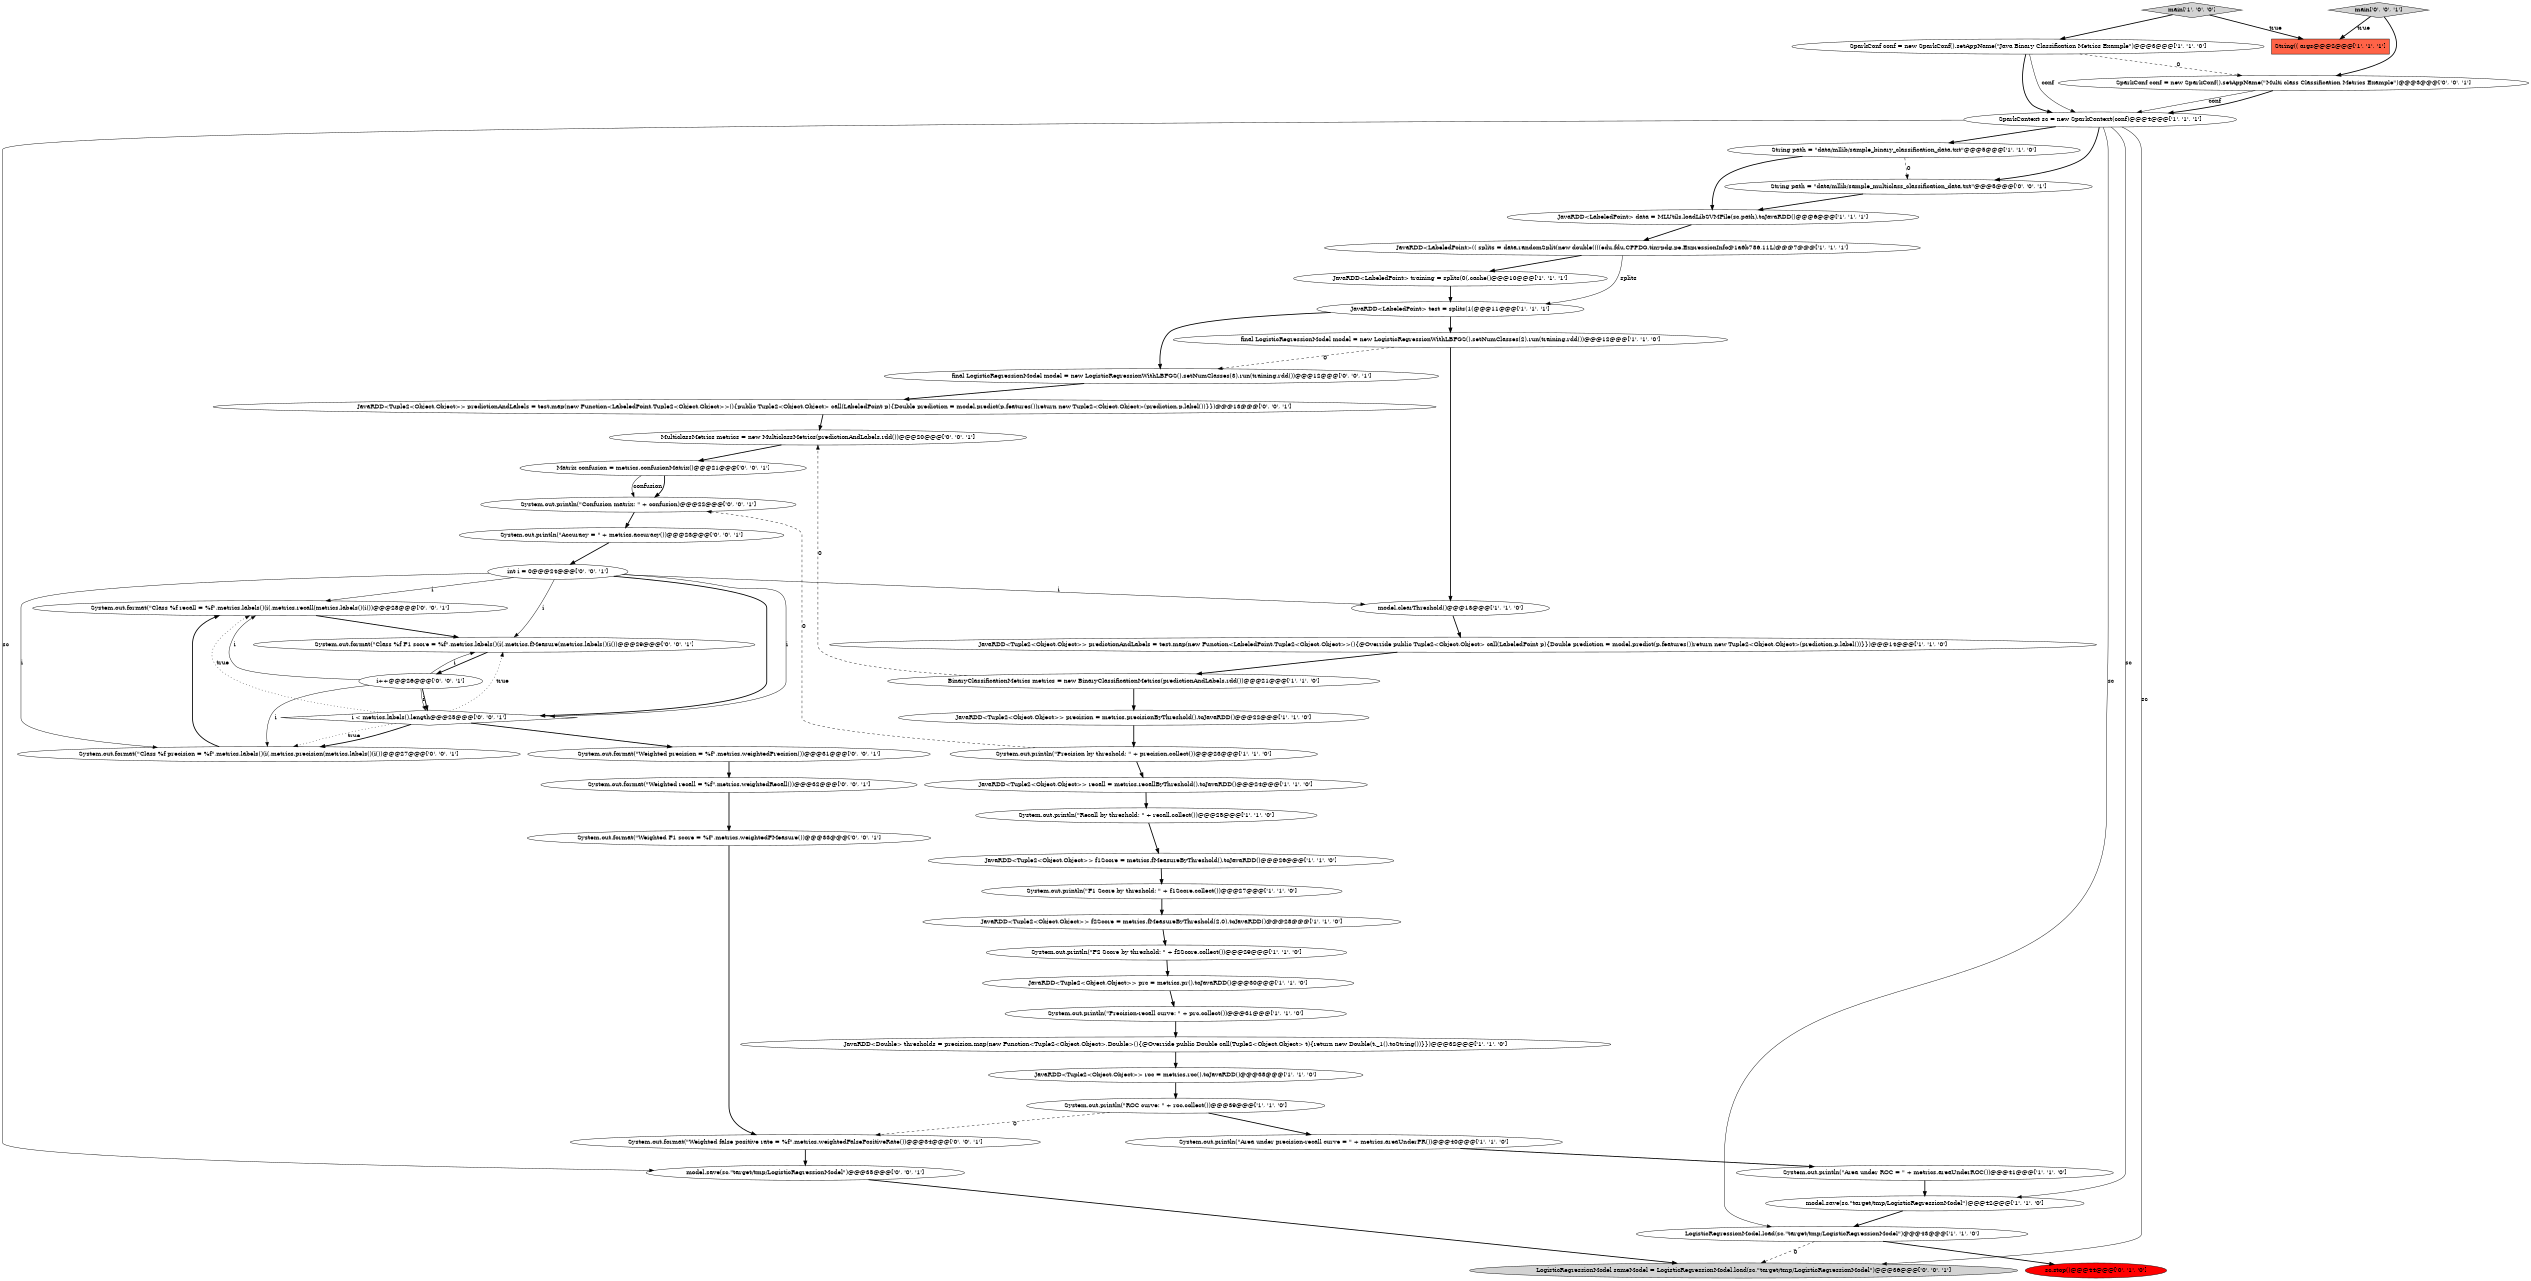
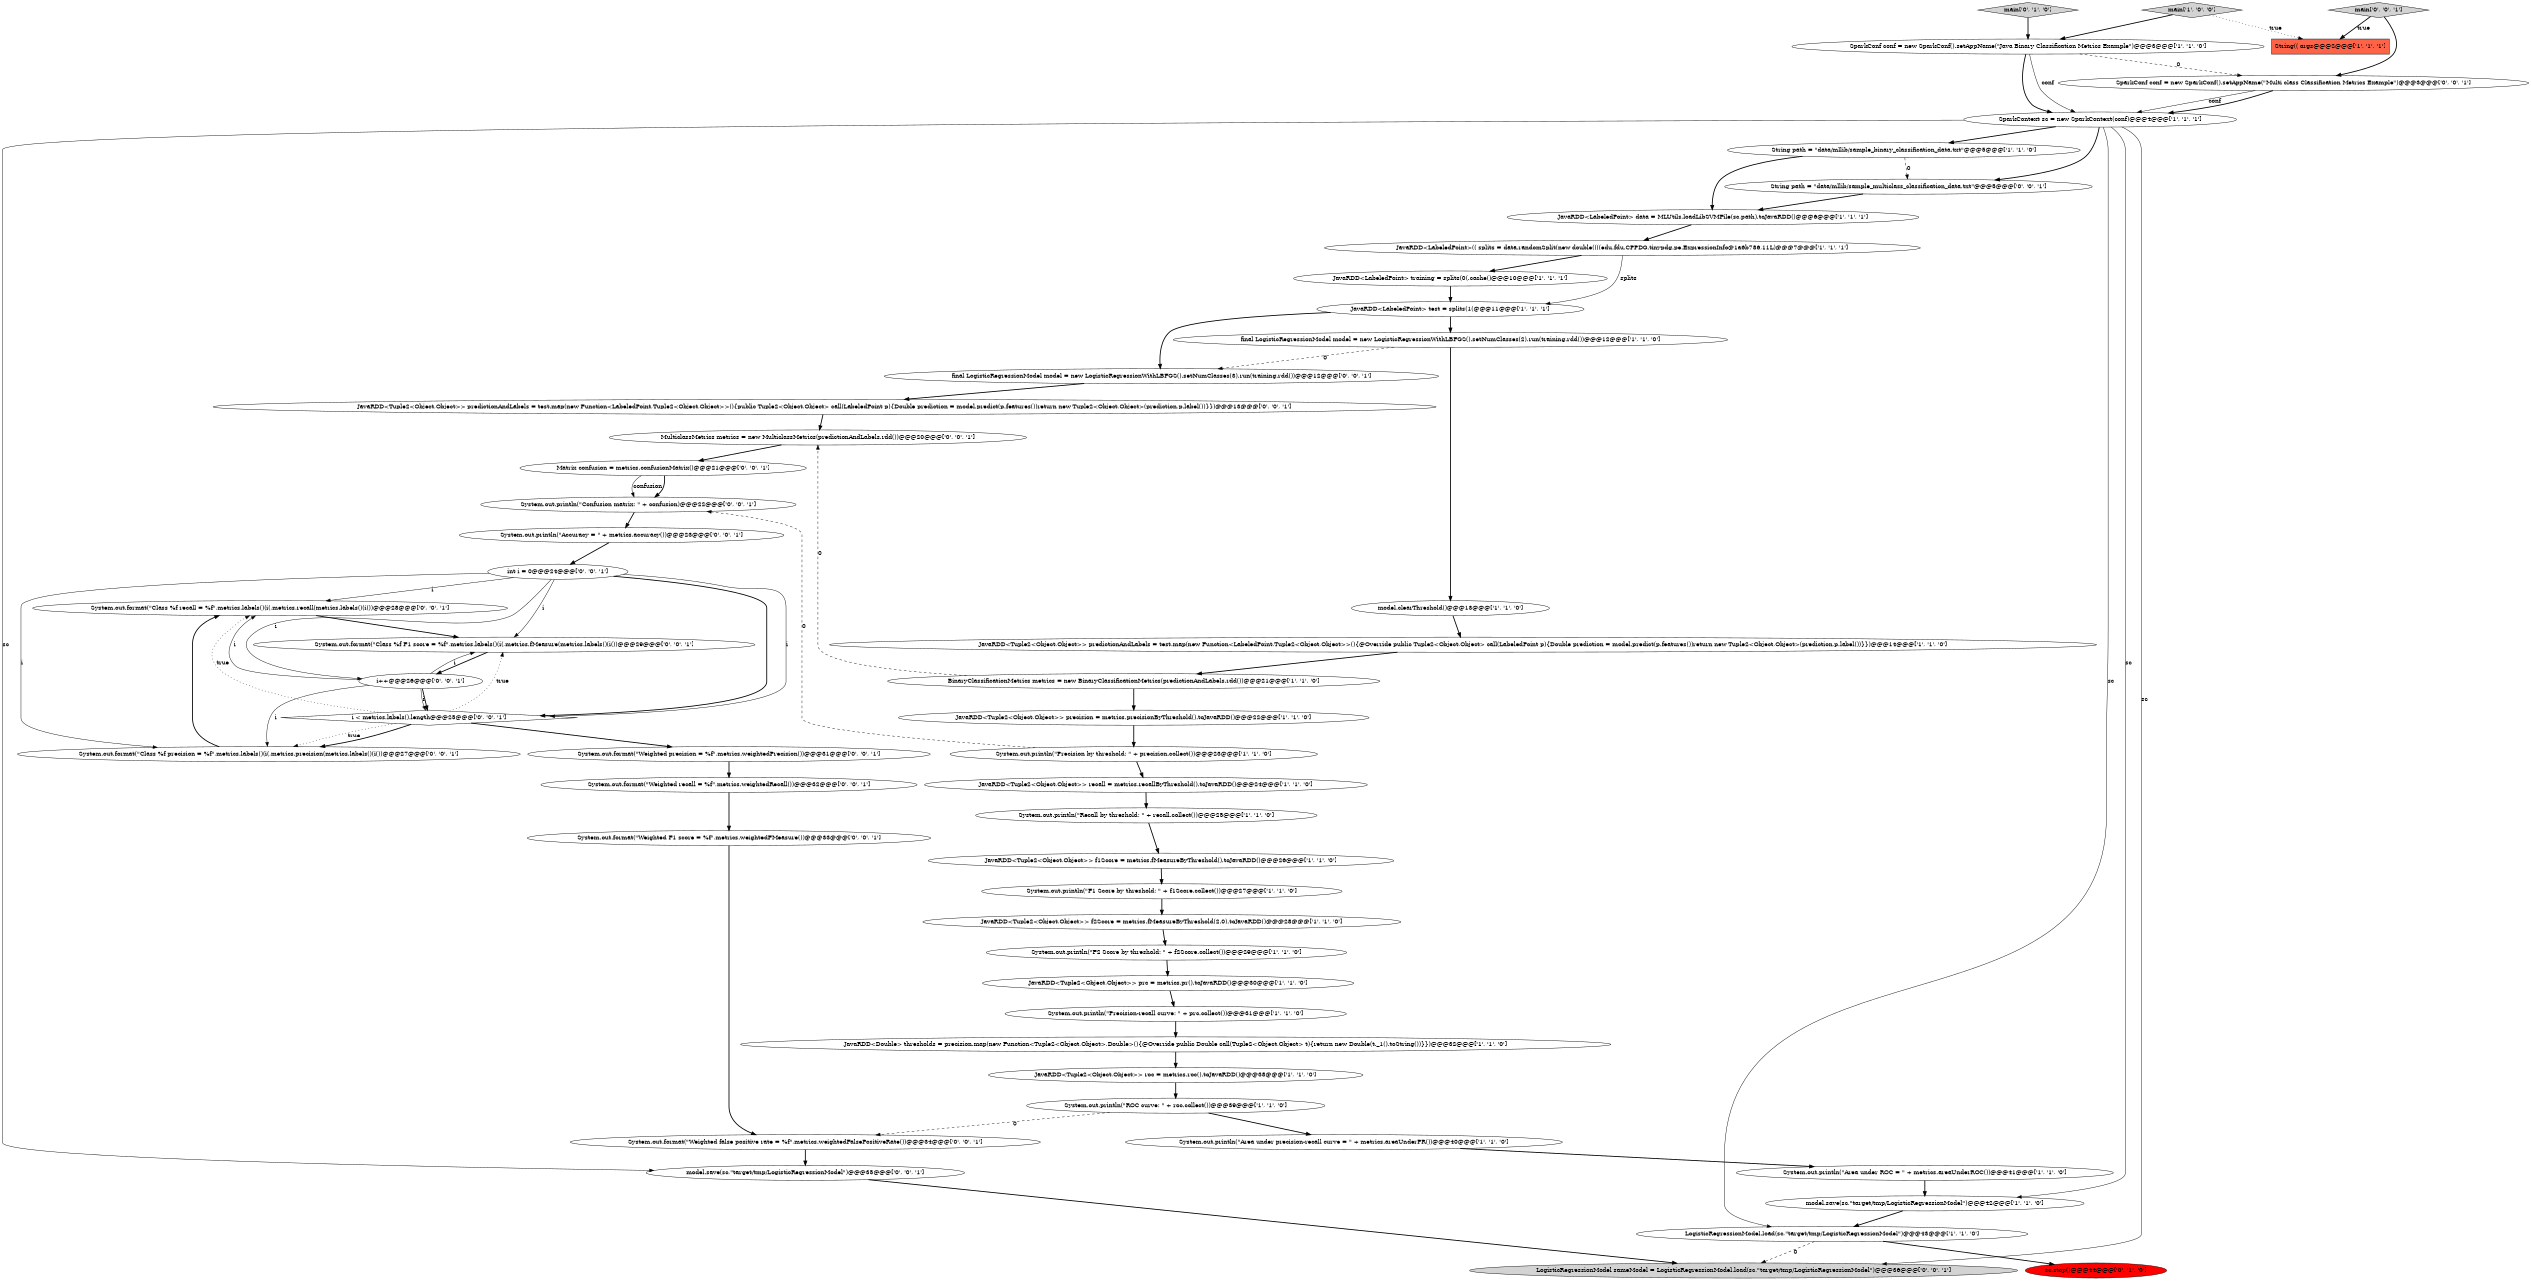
none -> (2028, 10)
(2254, 26) -> (2254, 26)
(992, 589) -> (352, 618)
